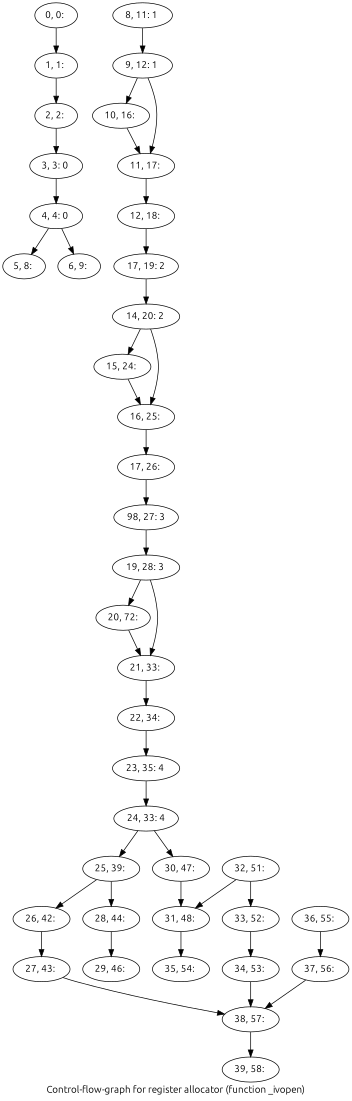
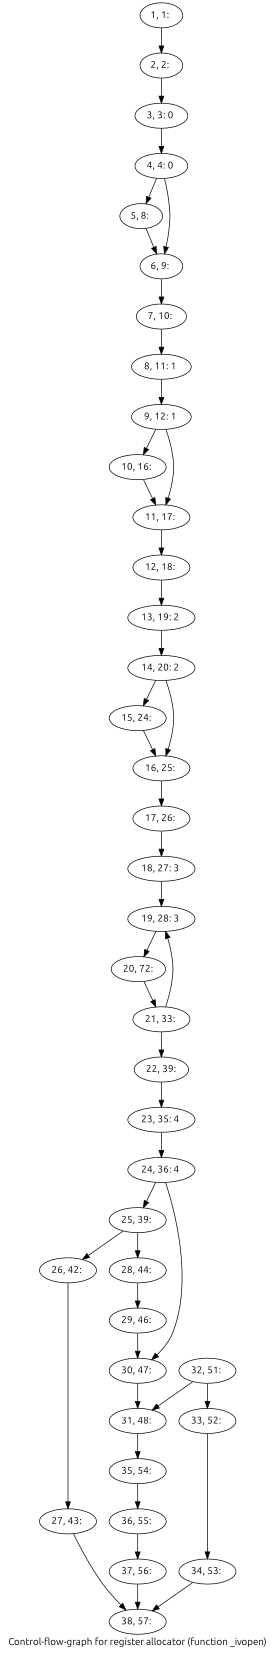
(56, 15) -> none
none -> (150, 238)
(146, 266) -> (161, 618)
none -> (161, 317)
(146, 517) -> (161, 869)
(158, 614) -> (173, 973)
(146, 718) -> (161, 1070)
(146, 819) -> (161, 1170)
(251, 1070) -> none
none -> (138, 1342)
none -> (138, 1493)
